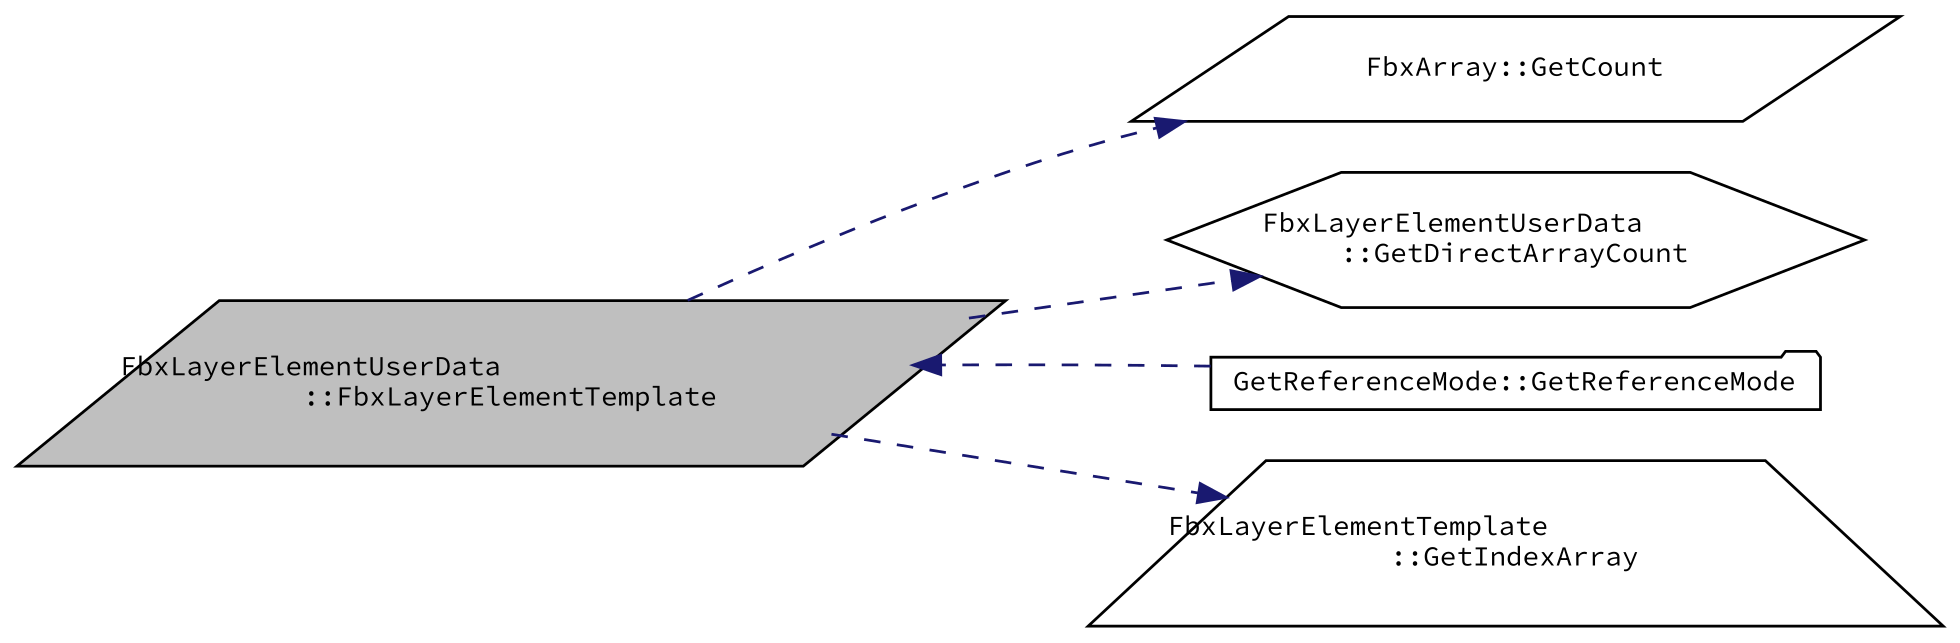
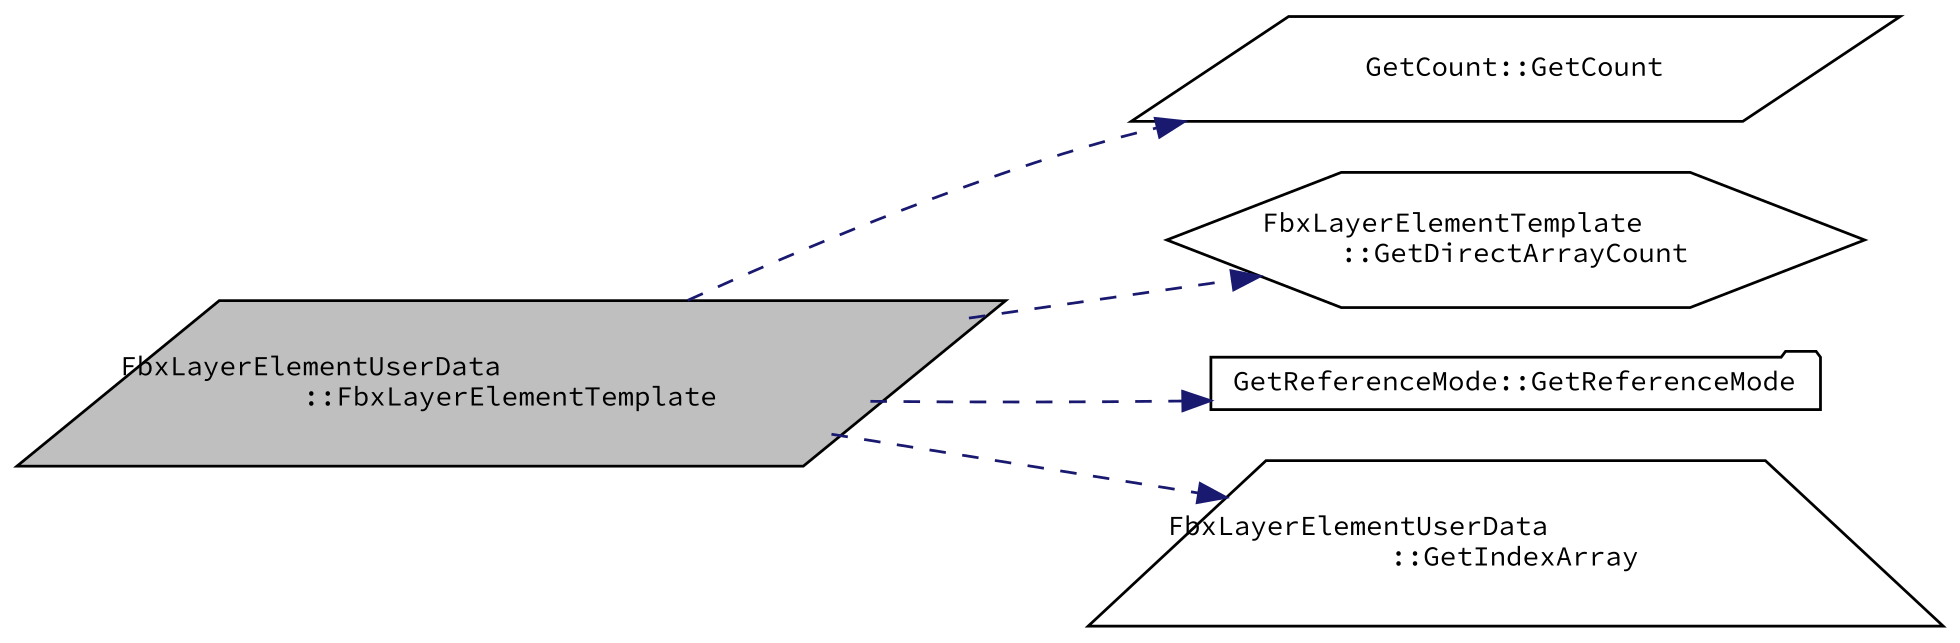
(1516, 69) -> (1516, 69)
(1516, 240) -> (1516, 240)
(1076, 365) -> (1026, 402)
(1516, 543) -> (1516, 543)
